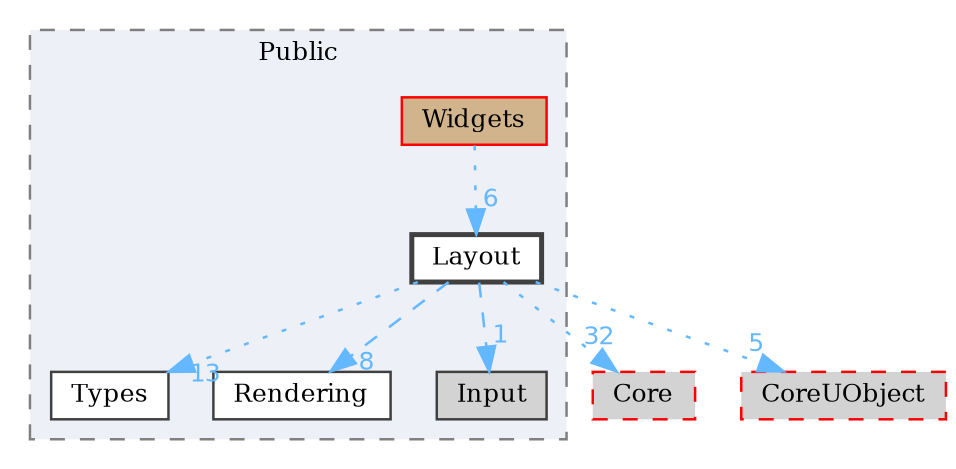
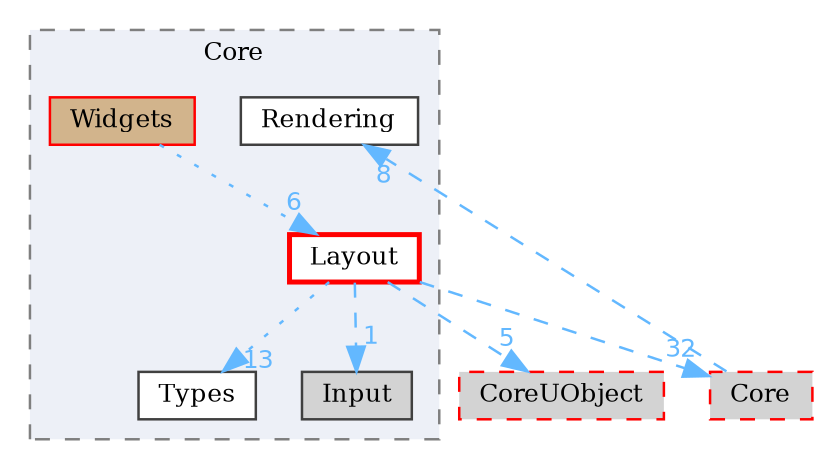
(298, 54) -> (235, 54)
(477, 258) -> (354, 258)
(400, 319) -> (556, 265)
(550, 319) -> (552, 325)
(648, 322) -> (456, 325)
